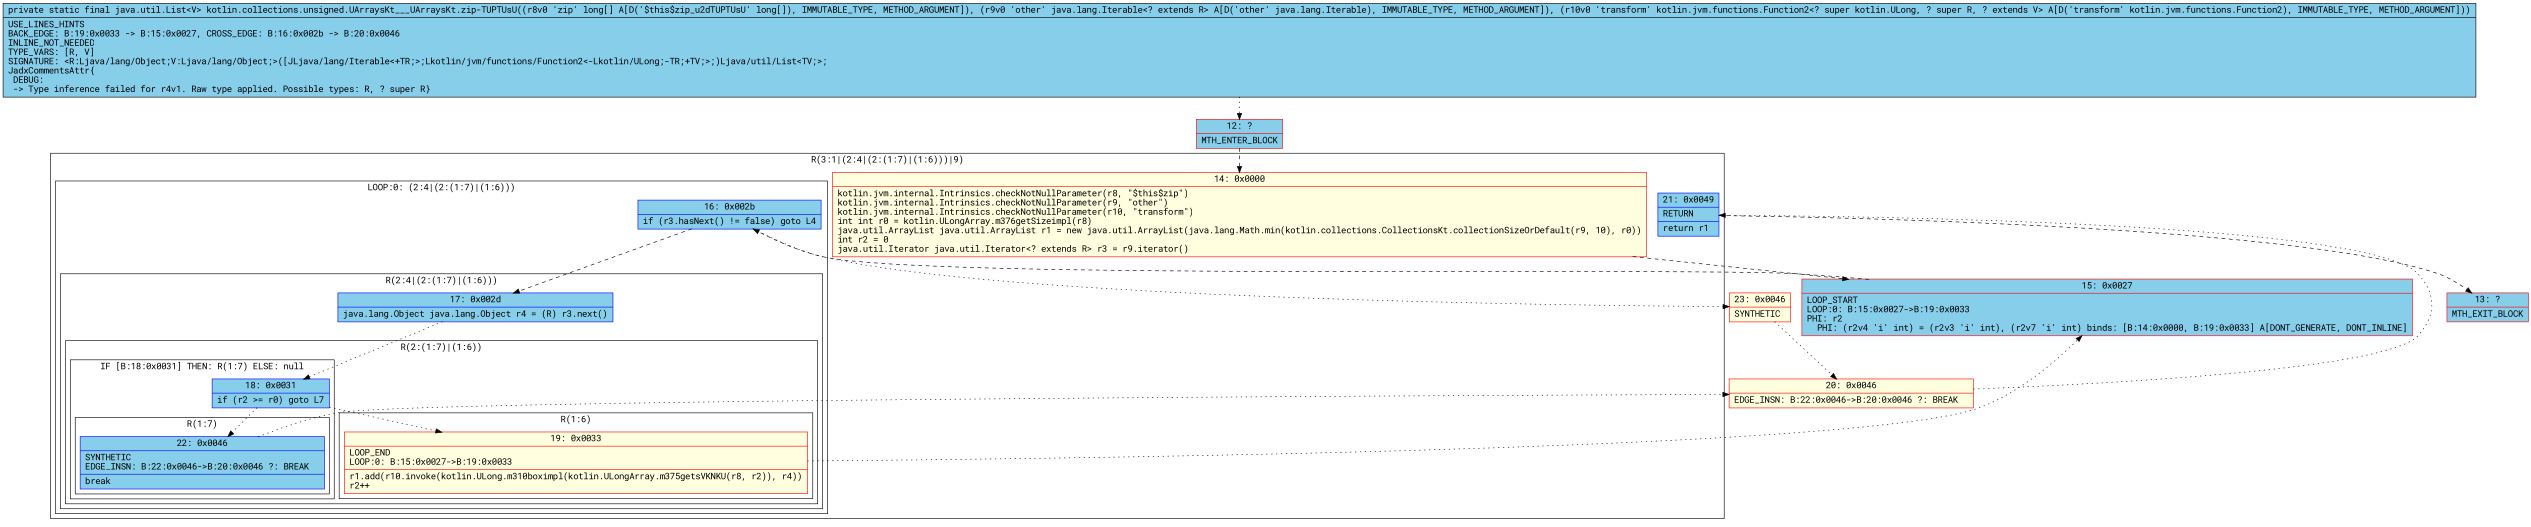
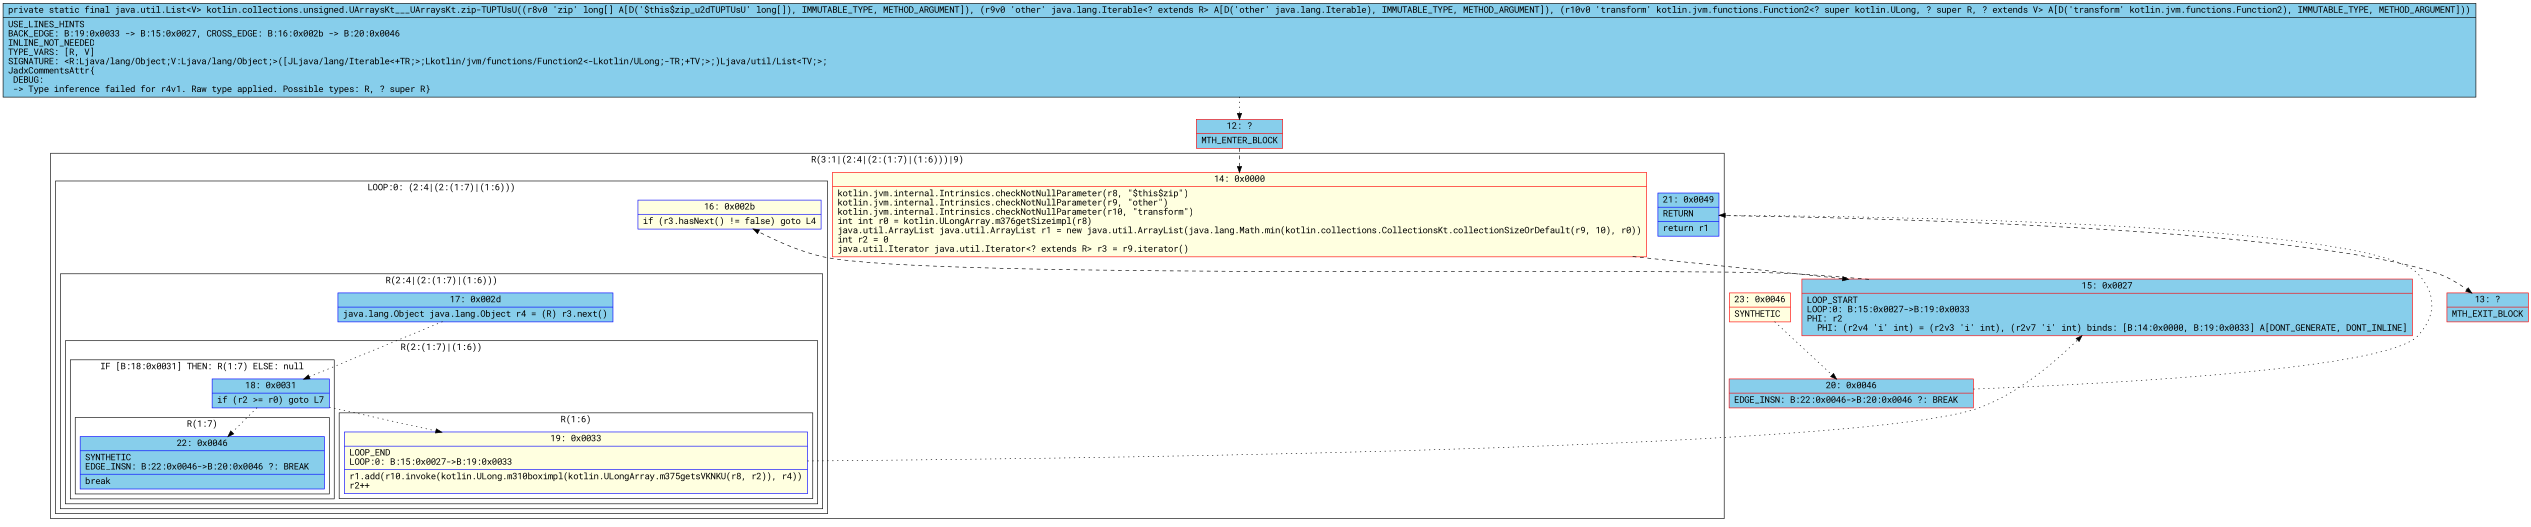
(730, 215) -> (730, 215)
(606, 260) -> none
(1234, 295) -> none
(1851, 393) -> (1851, 393)
(988, 399) -> none
(576, 463) -> (576, 463)
